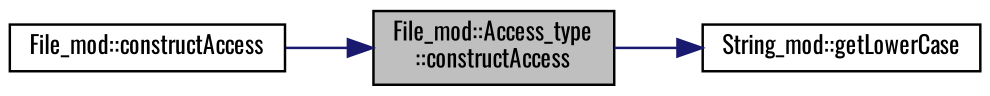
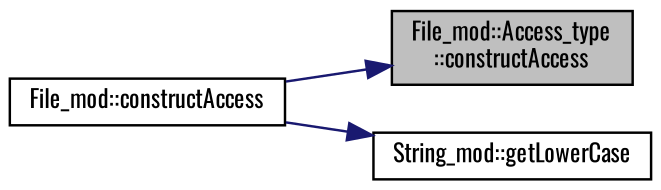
(646, 48) -> (317, 127)
